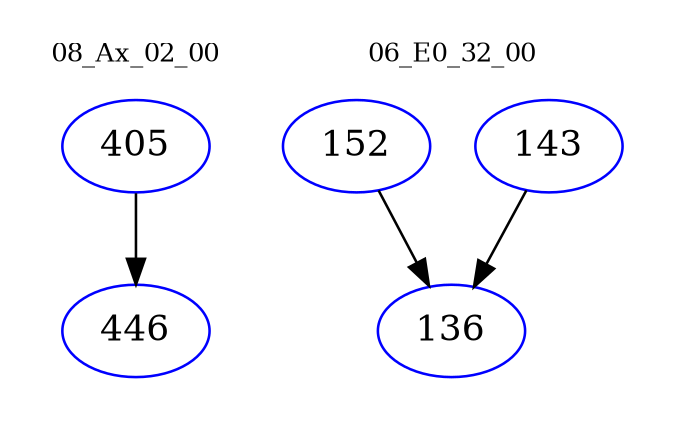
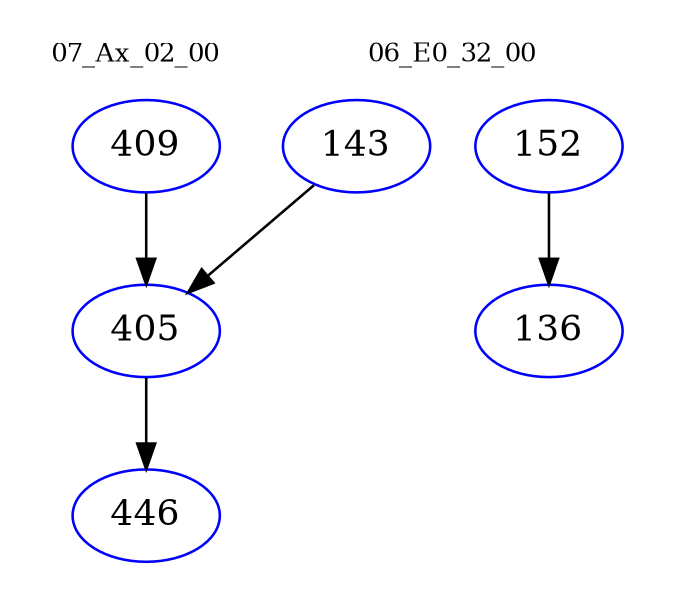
(136, 55) -> (136, 55)
none -> (146, 146)
(506, 227) -> (280, 215)
